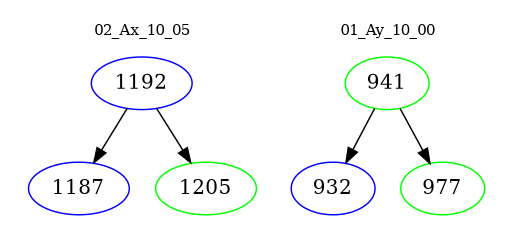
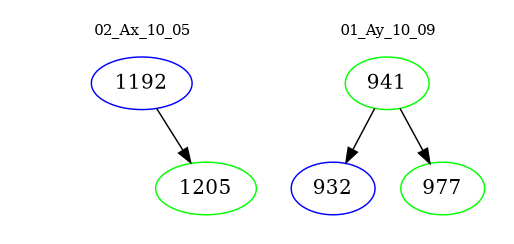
(388, 31) -> (388, 31)
(79, 188) -> none
